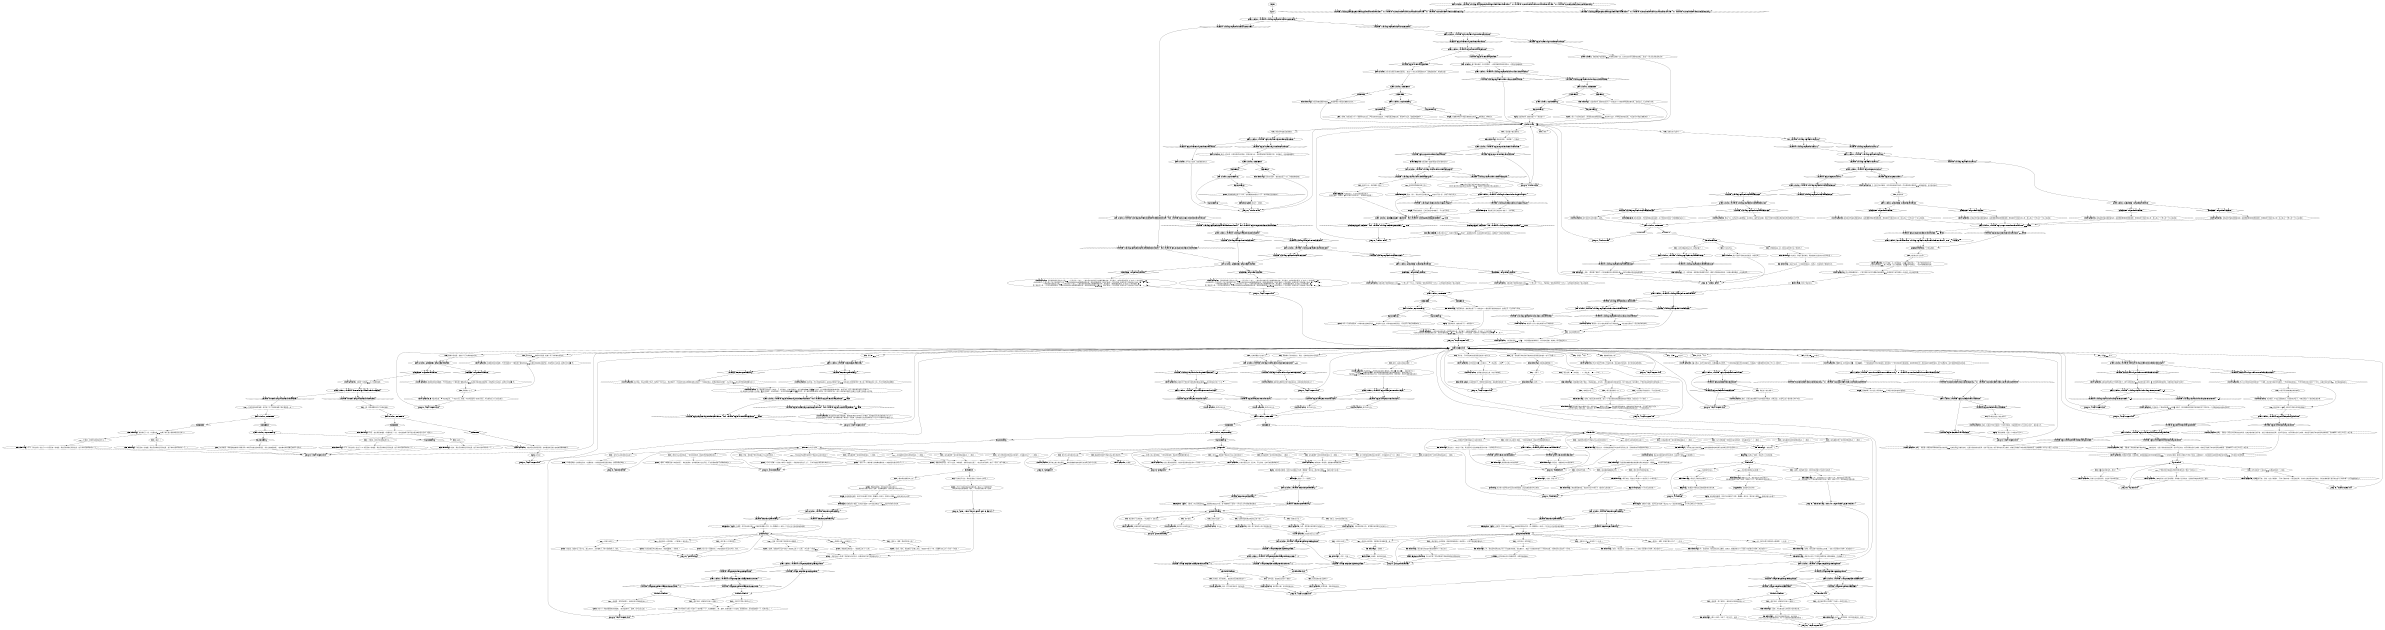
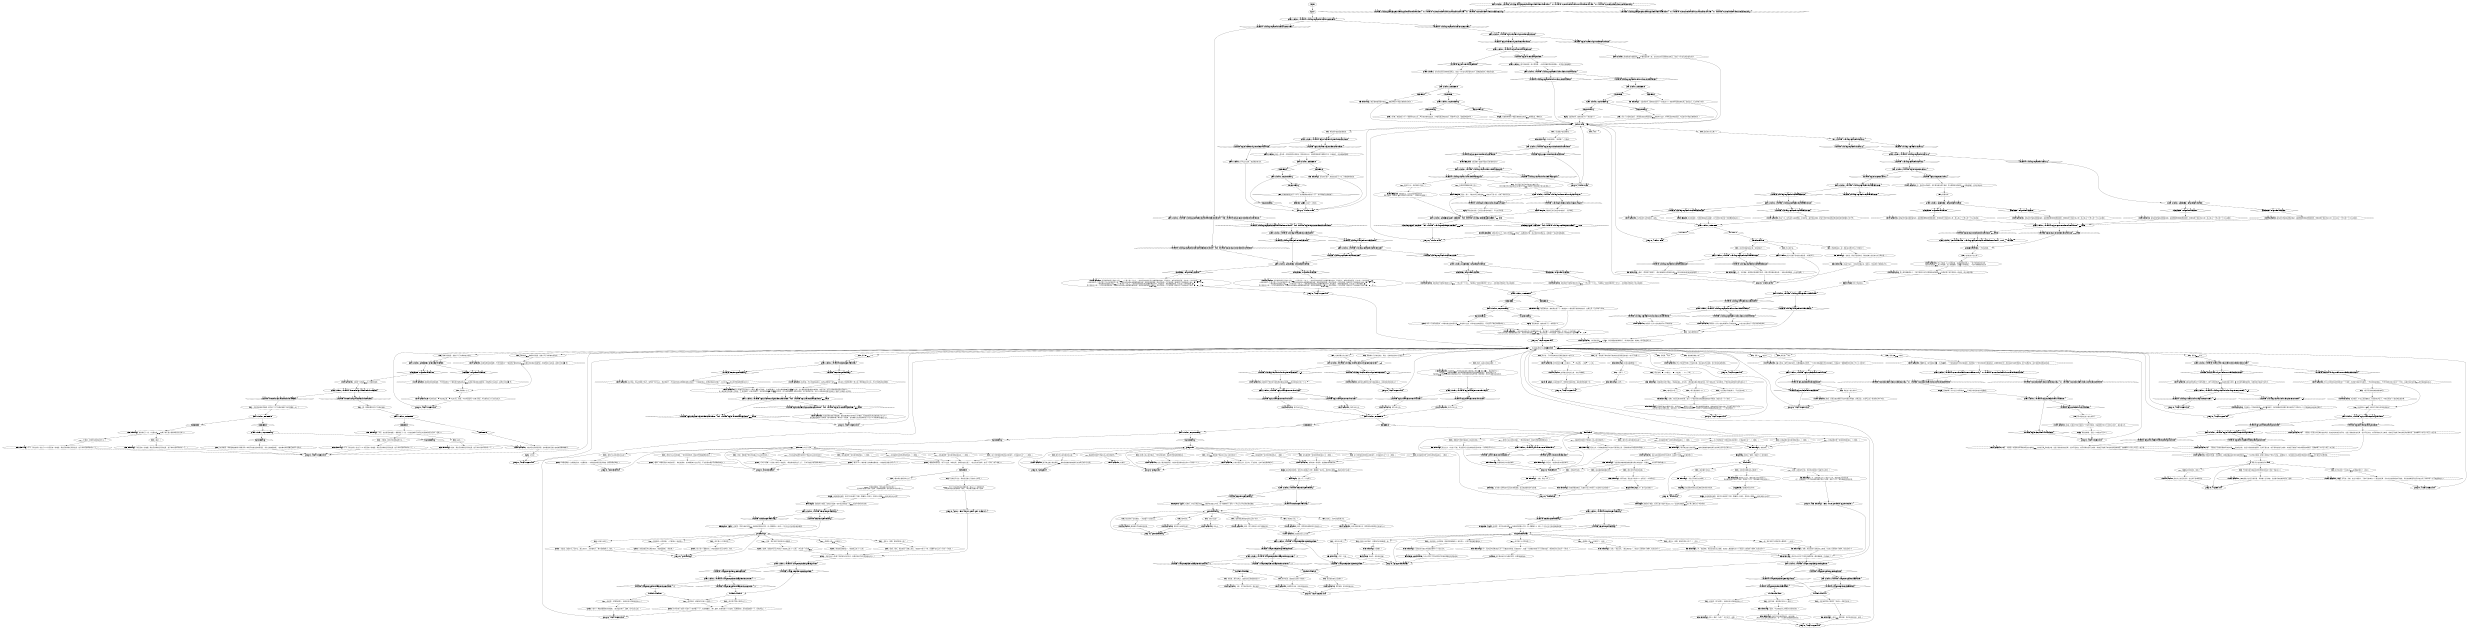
(1459, 348) -> (1543, 348)
(2177, 463) -> (2260, 463)
